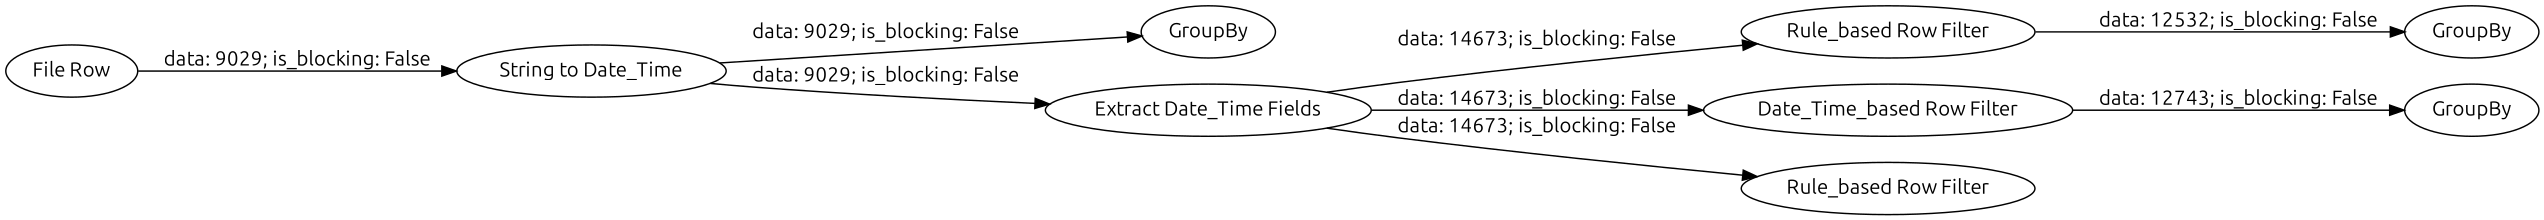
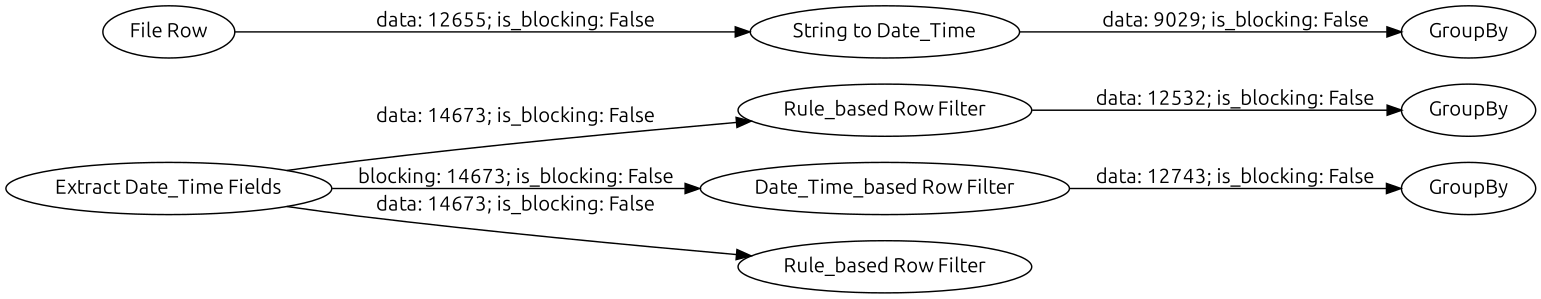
(297, 60) -> (516, 21)
(873, 95) -> none
(1537, 99) -> (516, 178)
